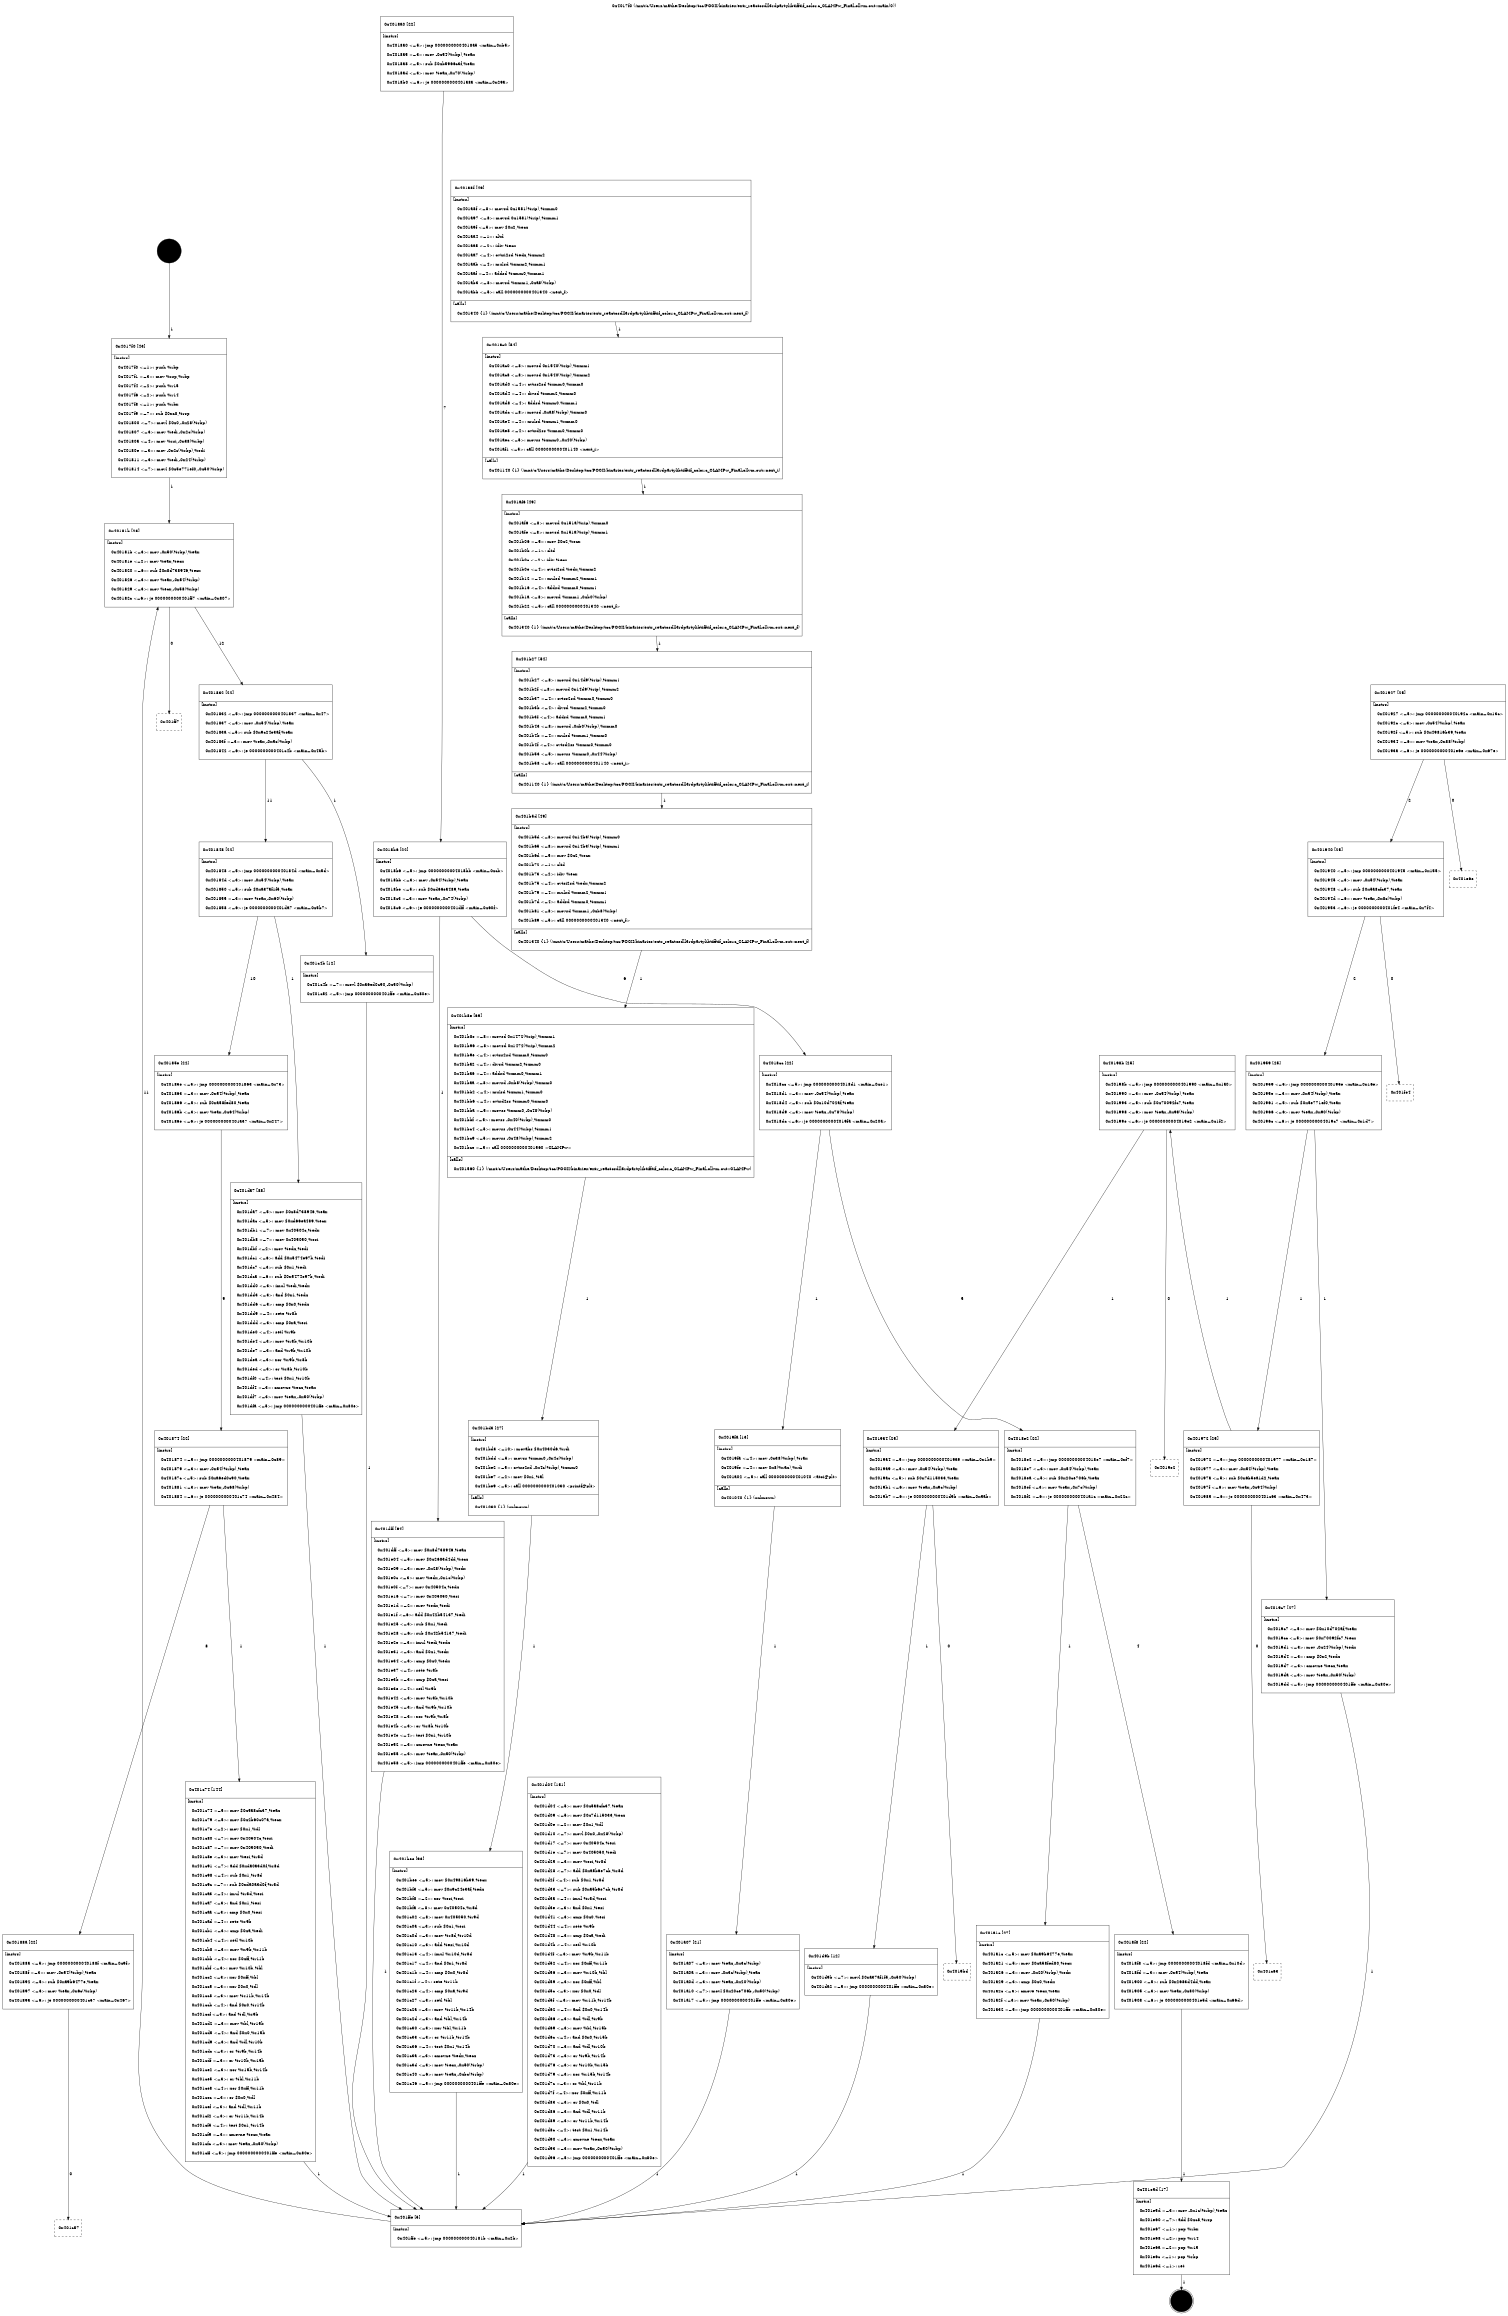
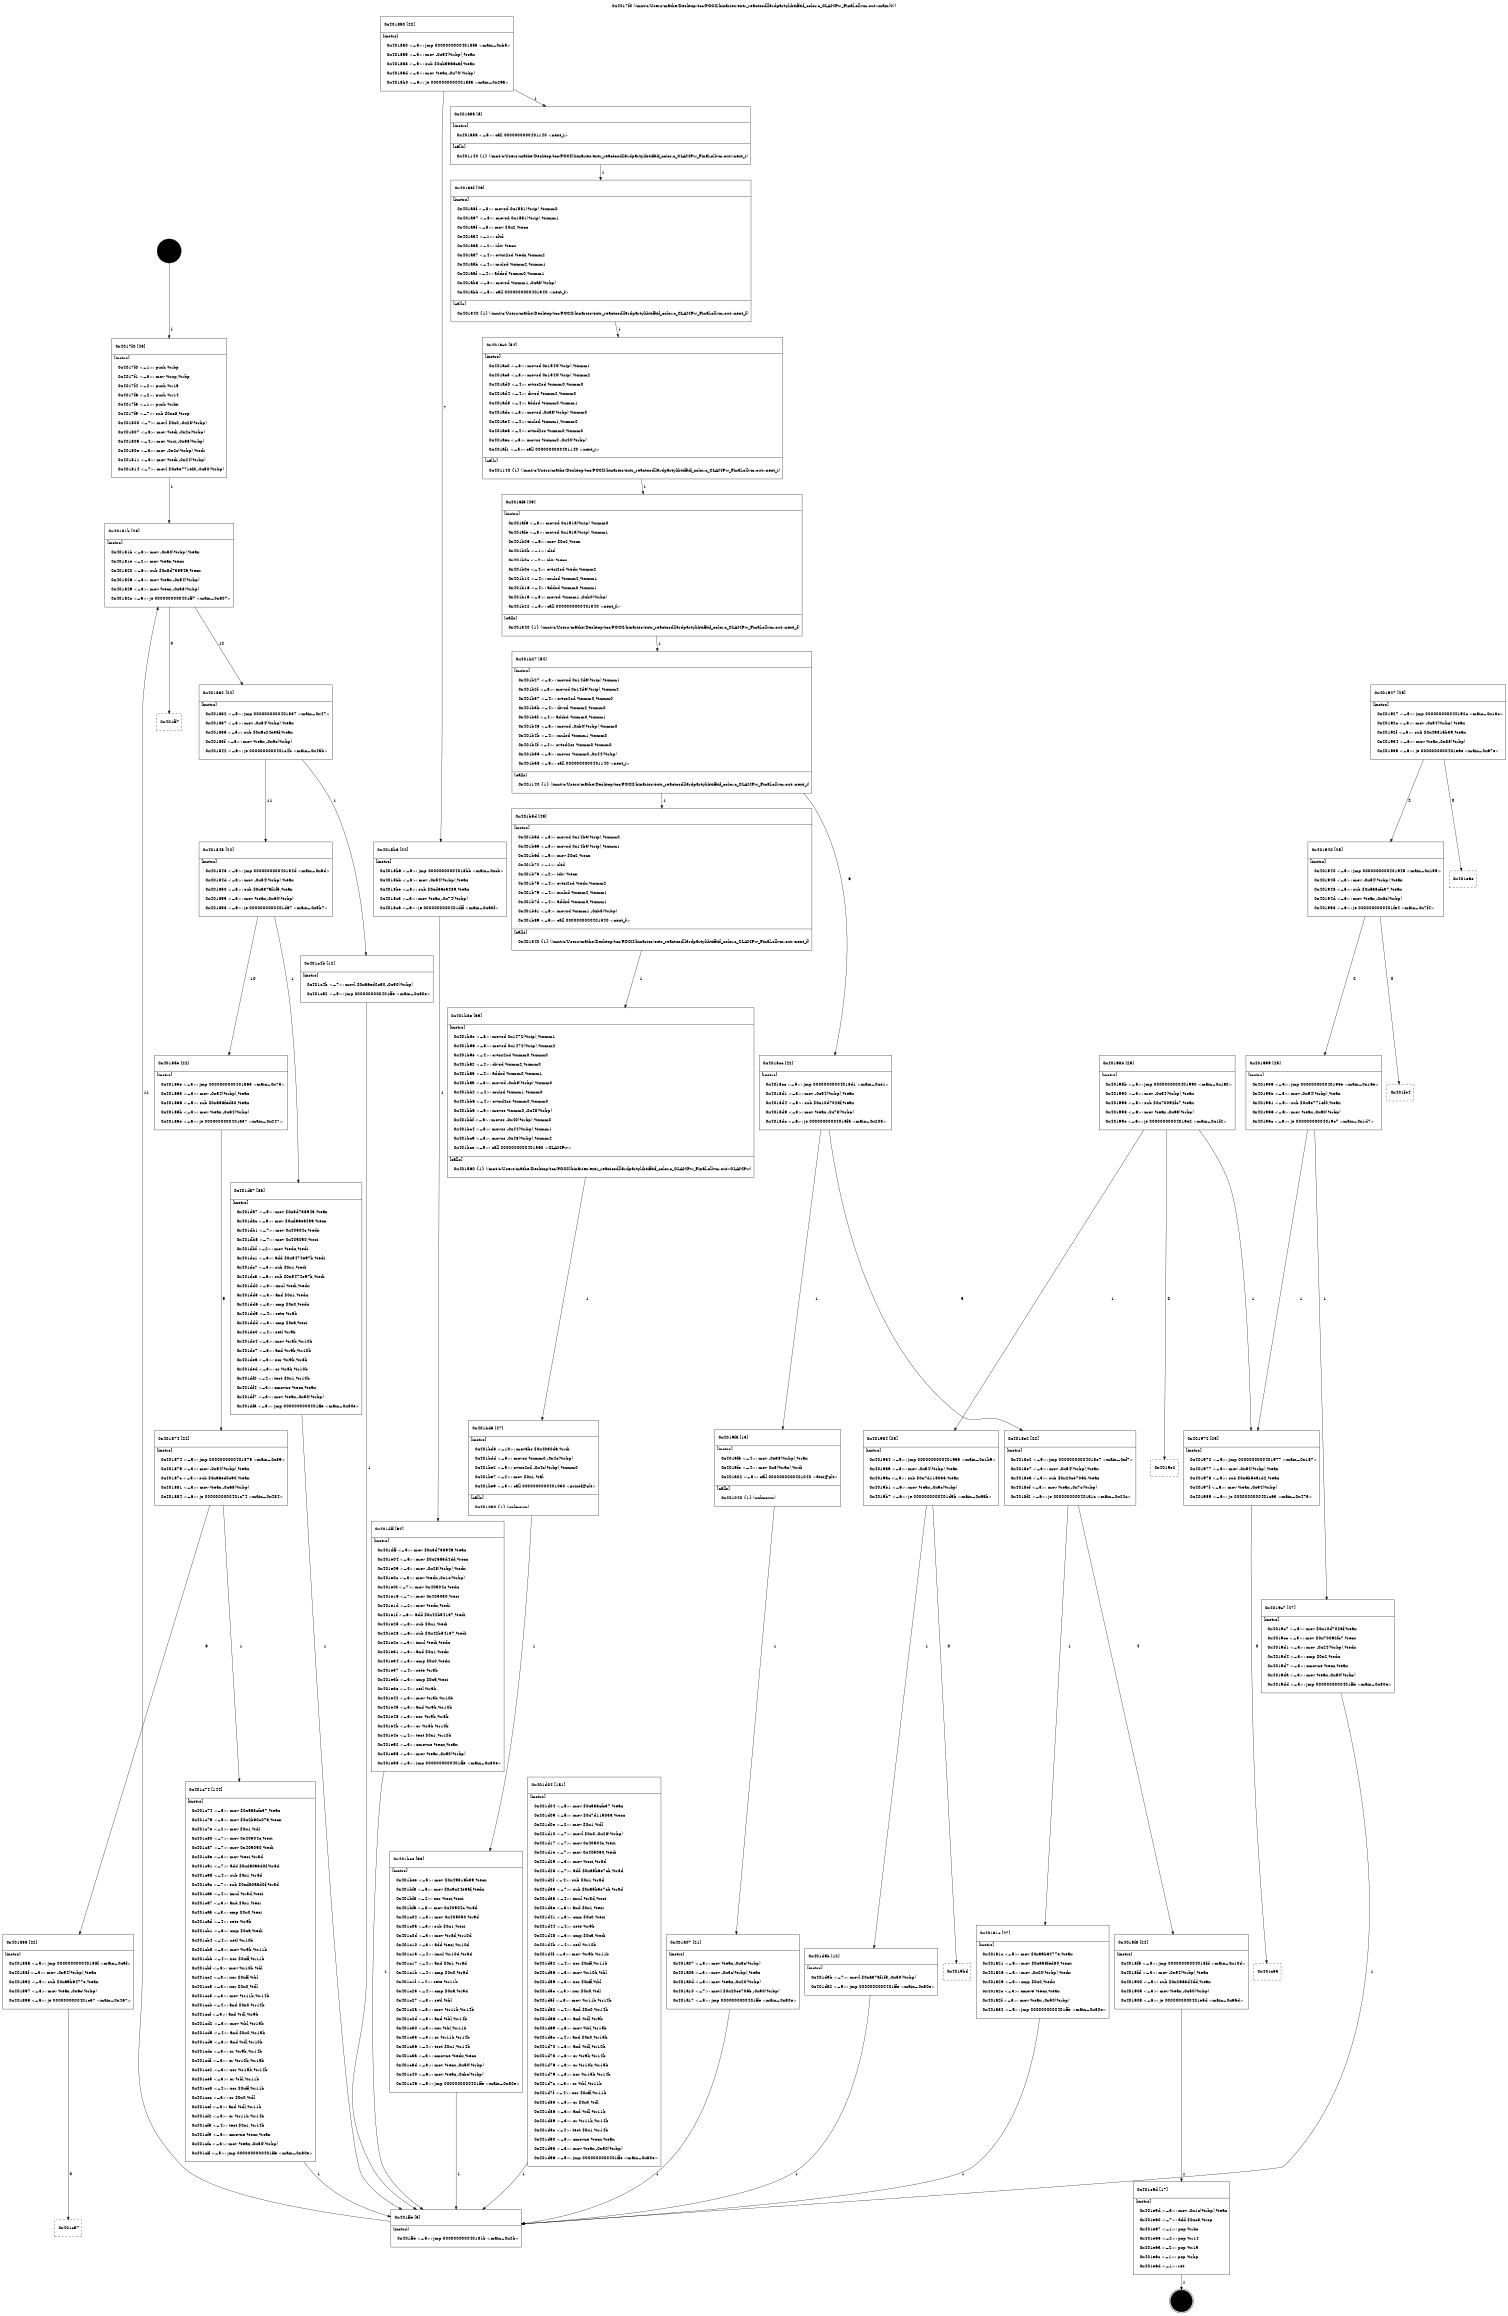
none -> (600, 136)
(634, 1003) -> (846, 919)
(1192, 1284) -> (1243, 1274)
